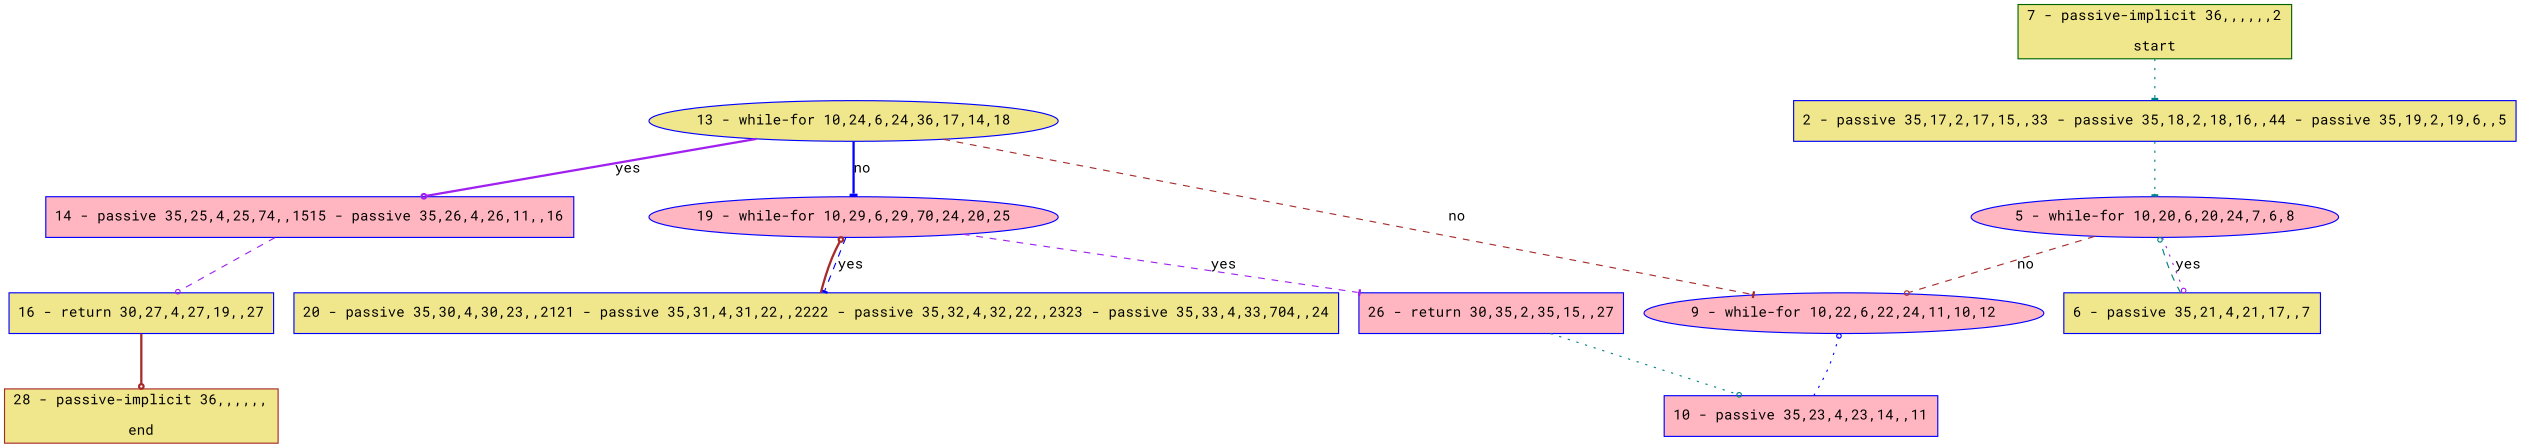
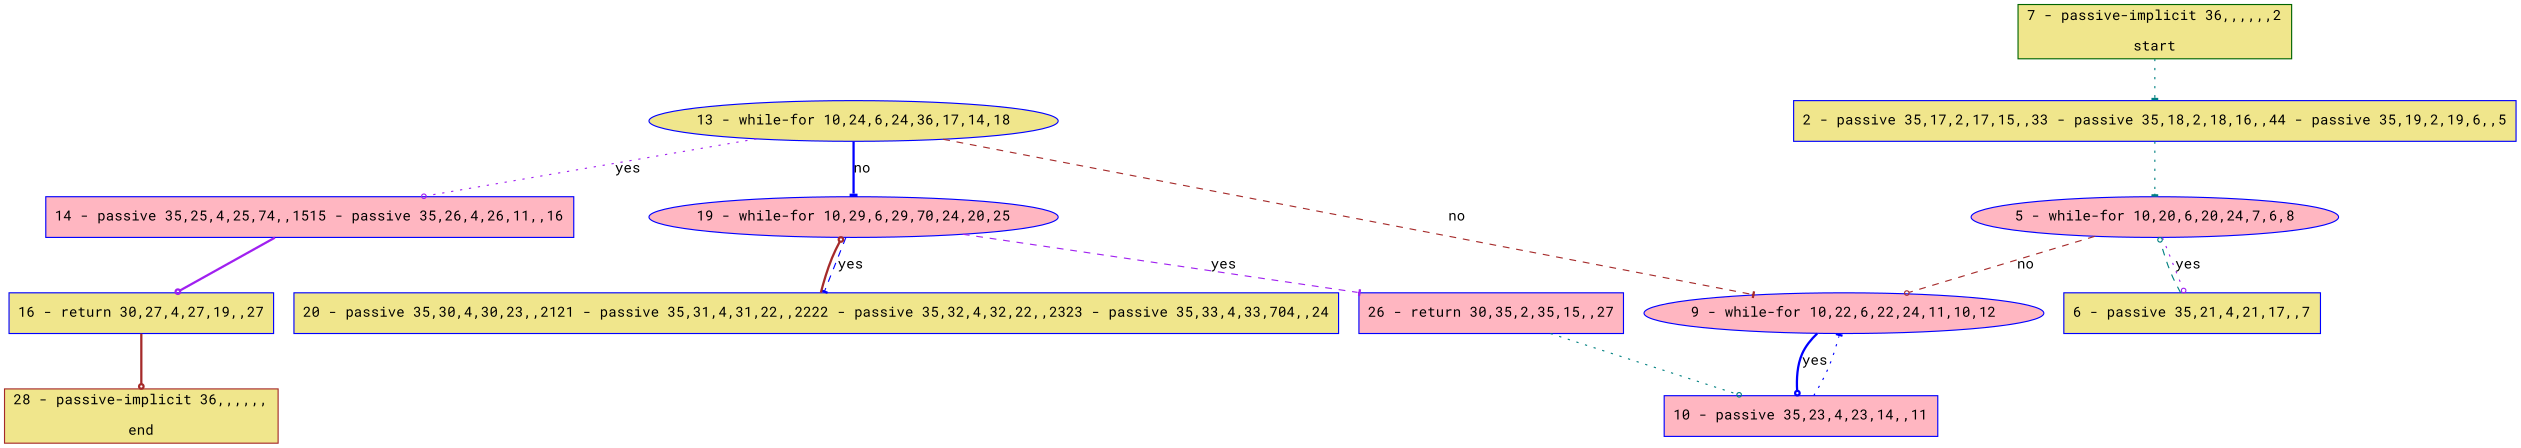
(591, 167) -> (591, 167)
(227, 264) -> (227, 264)
none -> (1800, 359)
(1829, 367) -> (1829, 367)
